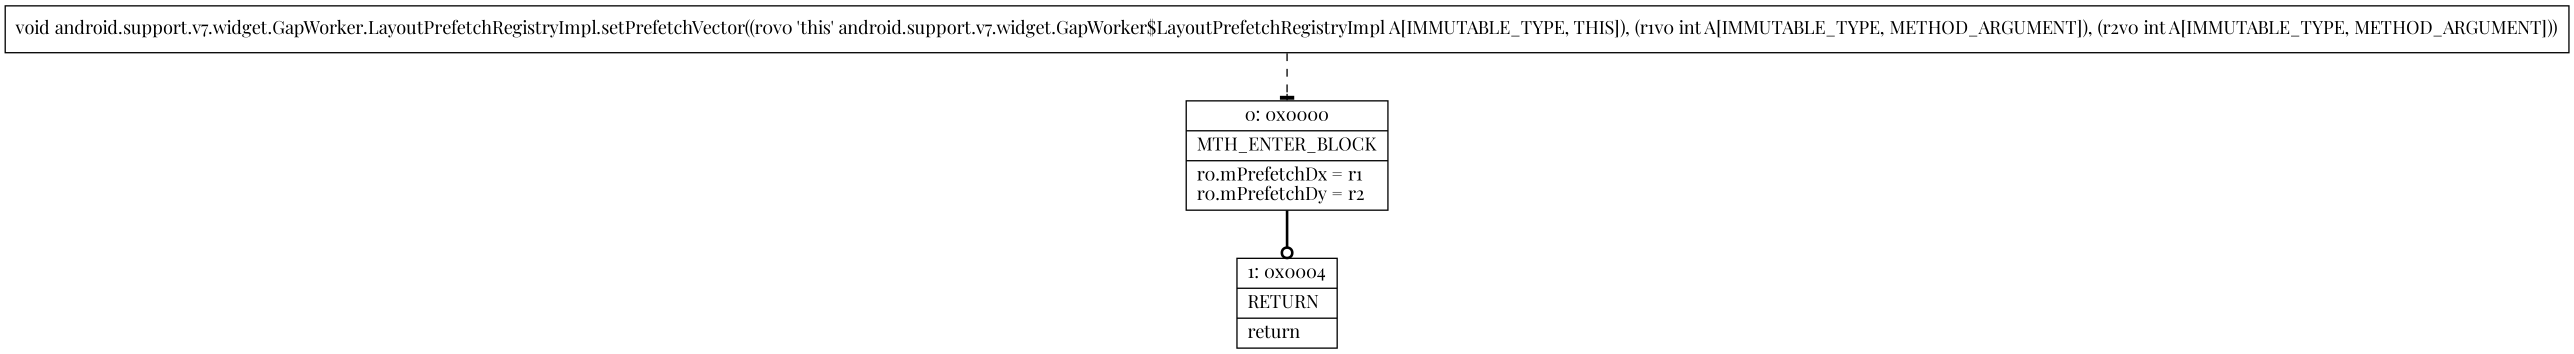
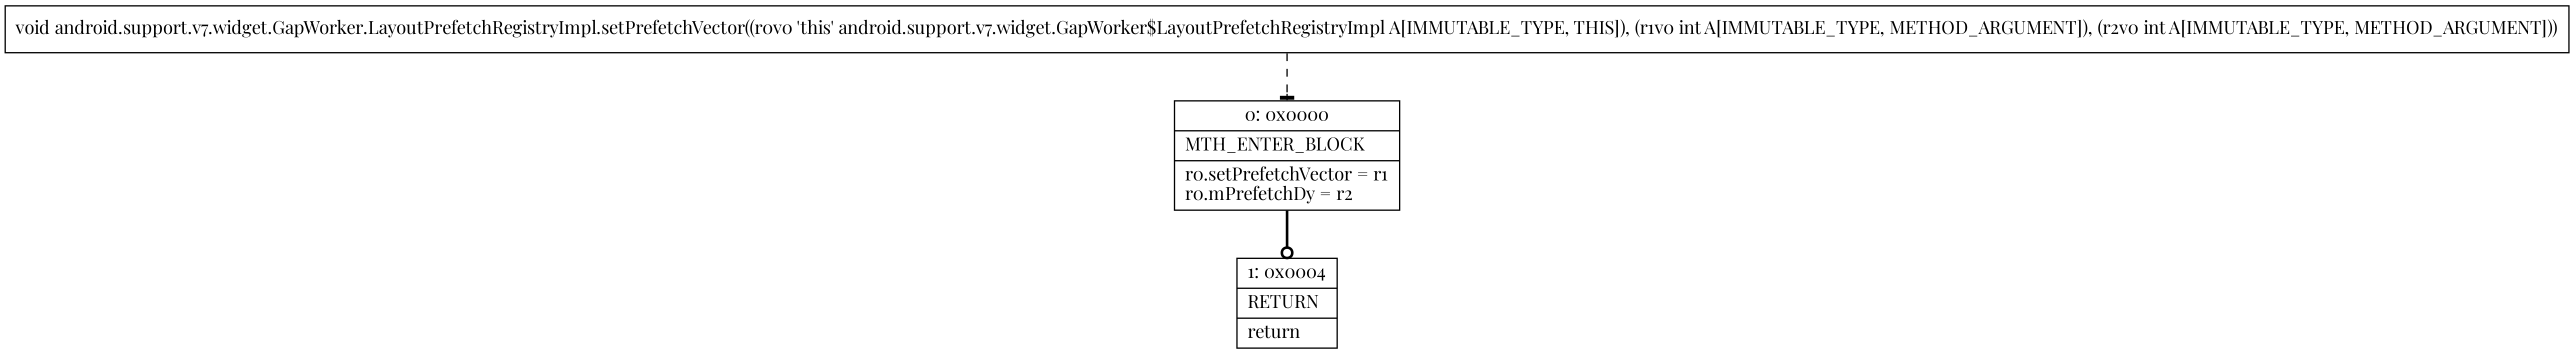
(1280, 175) -> (1287, 175)
